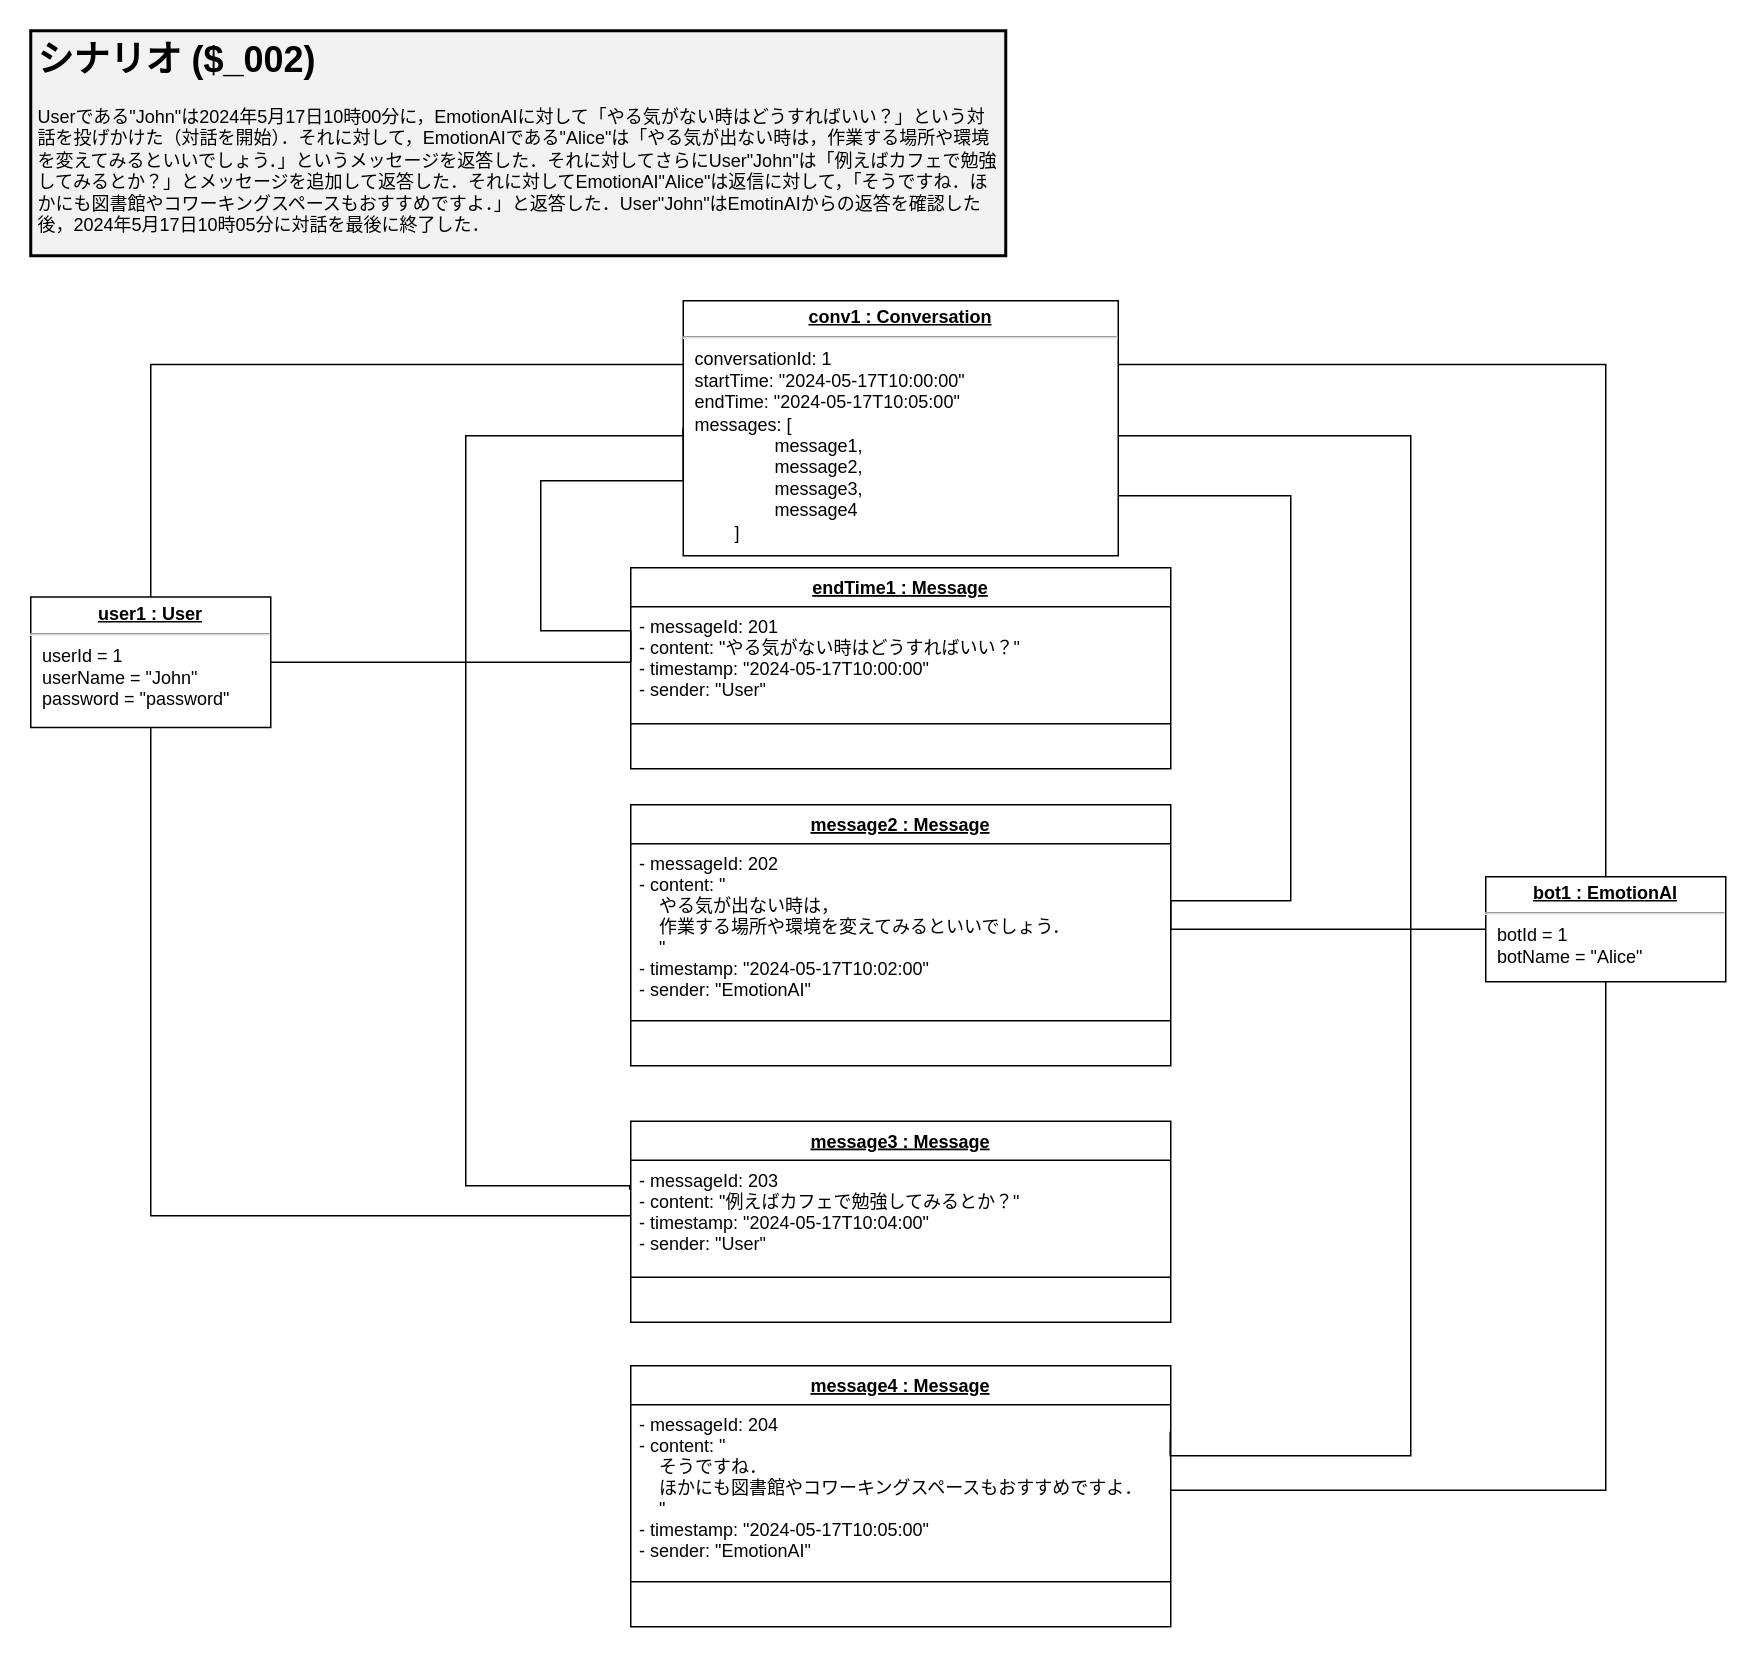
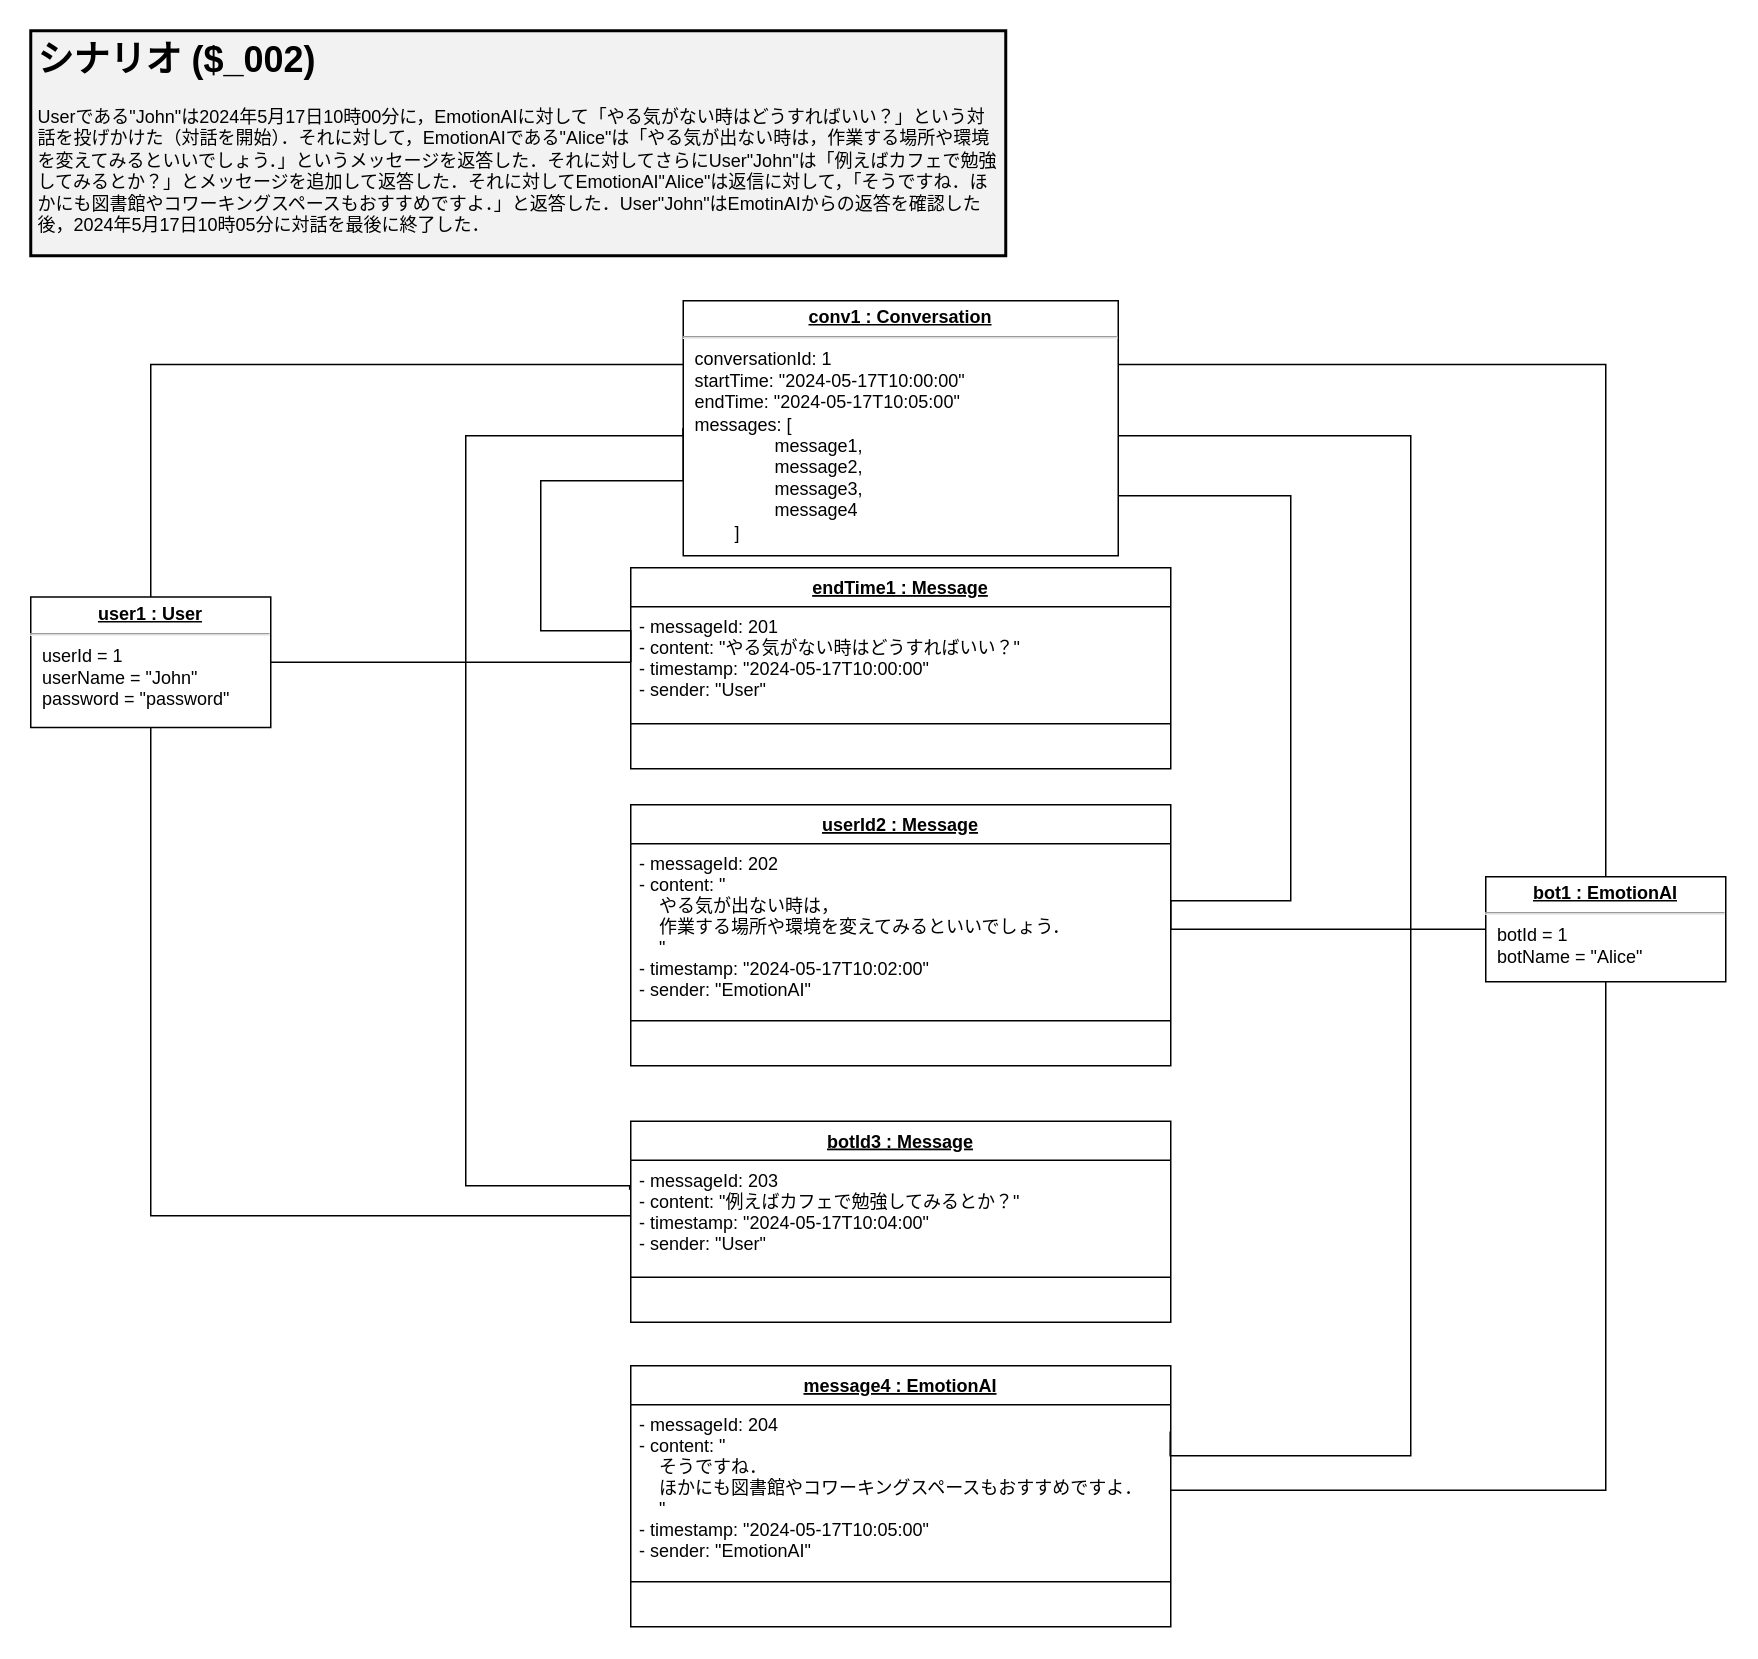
(900, 825) -> (900, 825)
(900, 1142) -> (900, 1142)
(900, 1386) -> (900, 1386)
